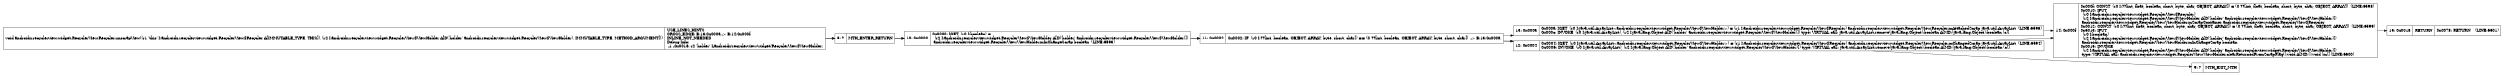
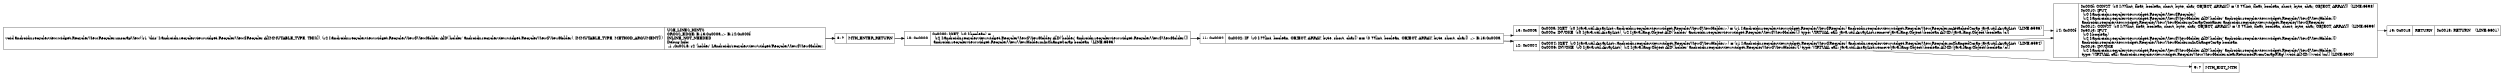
(2468, 31) -> (2468, 31)
